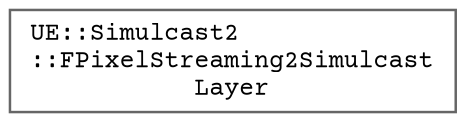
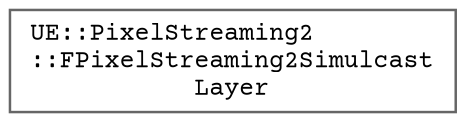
(233, 61) -> (233, 61)
